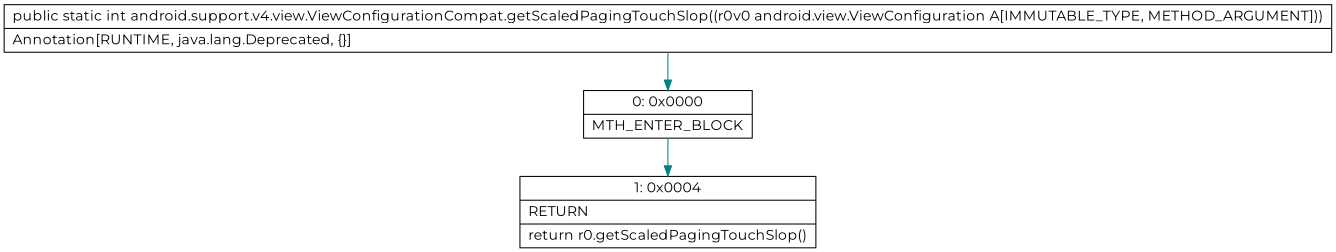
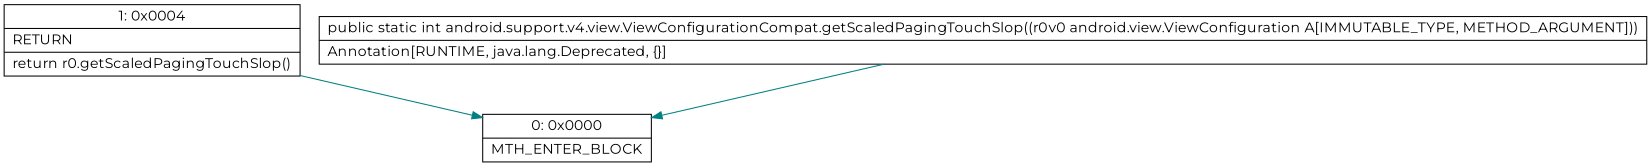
(668, 152) -> (386, 95)
